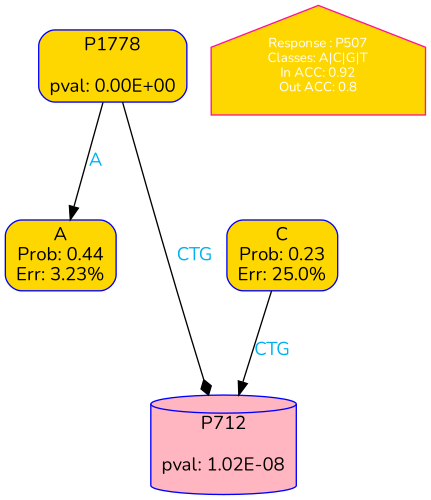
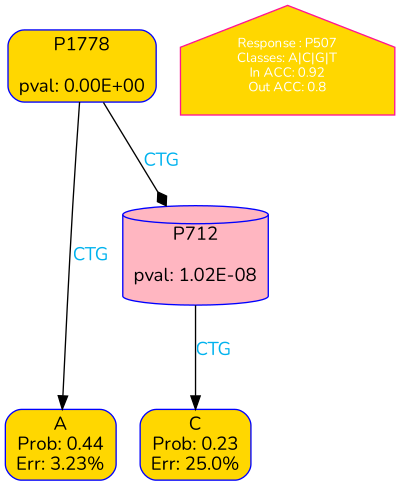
(96, 161) -> (91, 255)
(257, 336) -> (196, 351)
